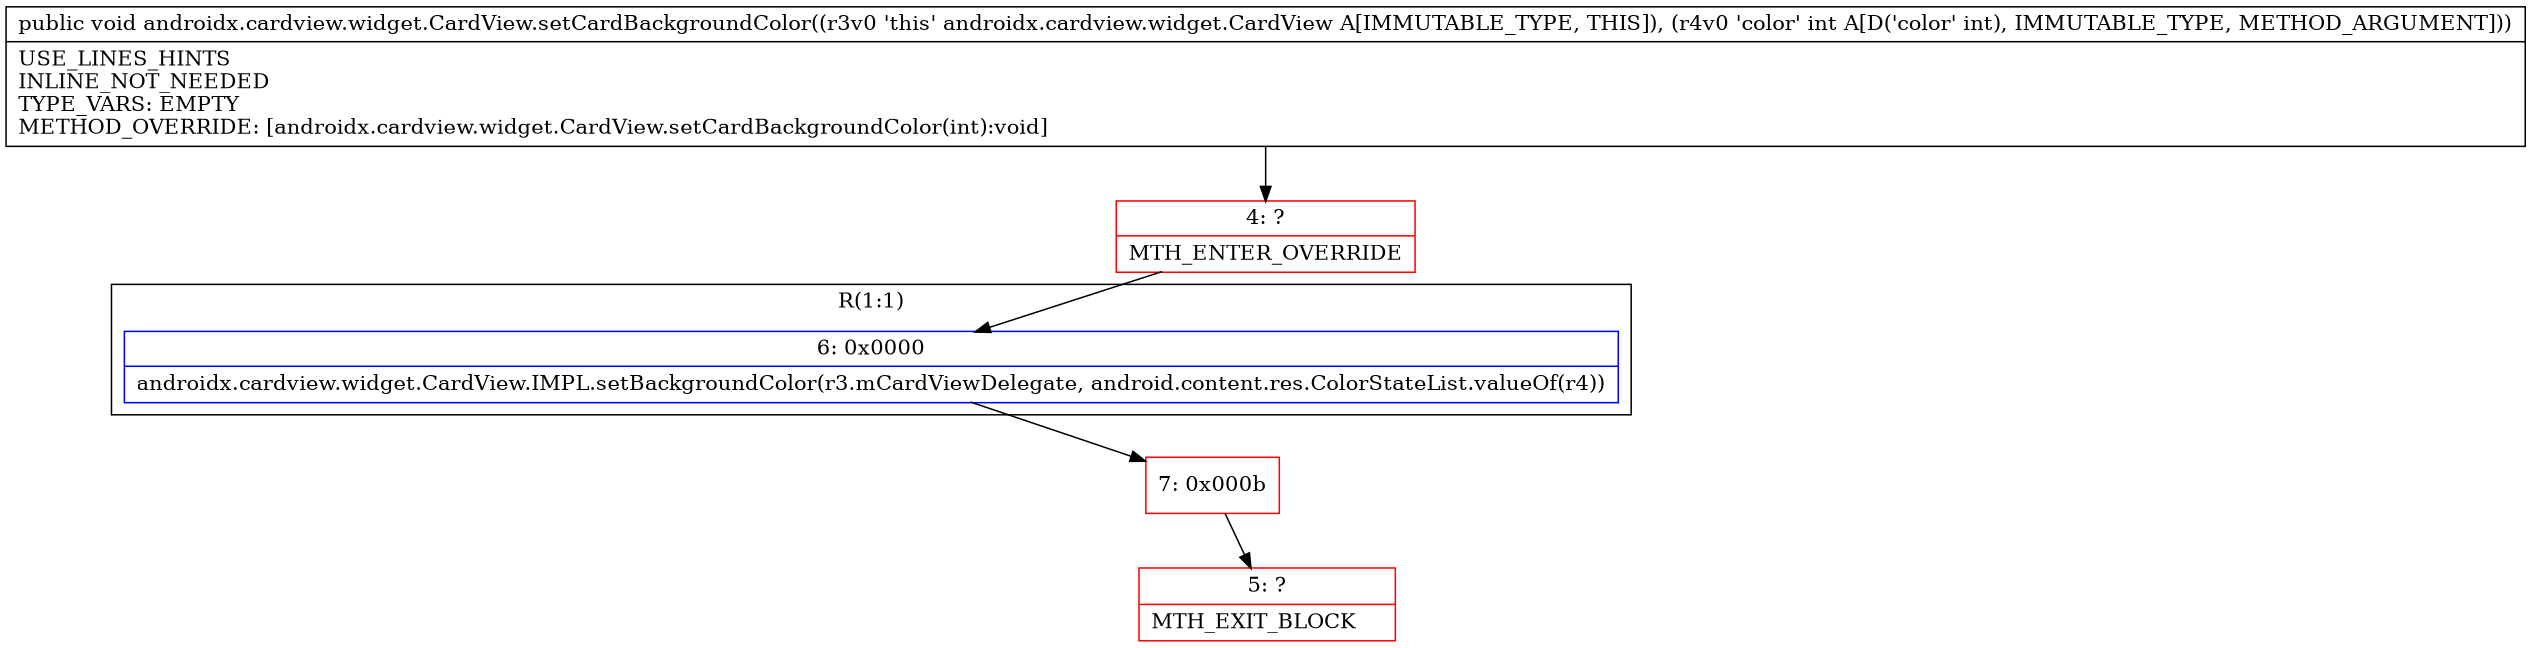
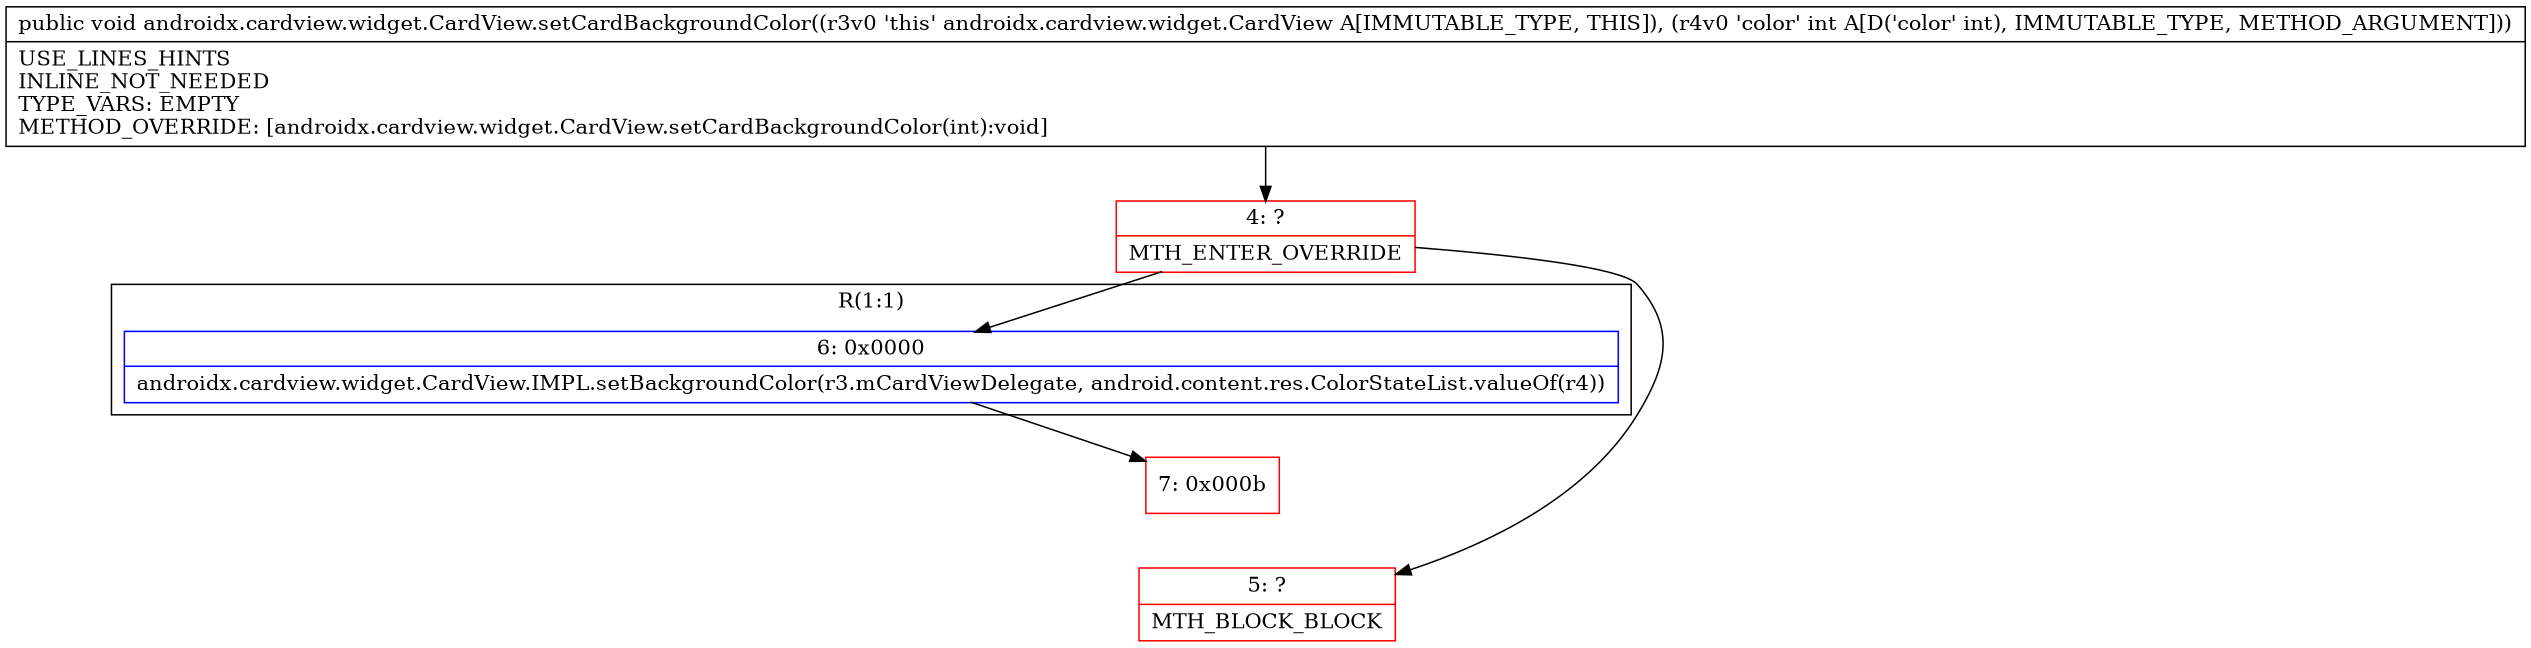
(1235, 534) -> (1657, 375)
(1254, 622) -> (1267, 622)
